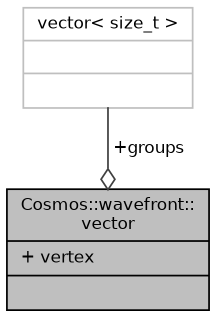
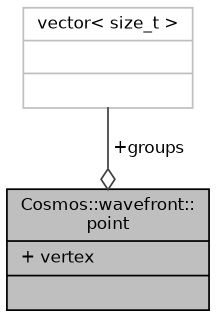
(108, 224) -> (108, 224)
